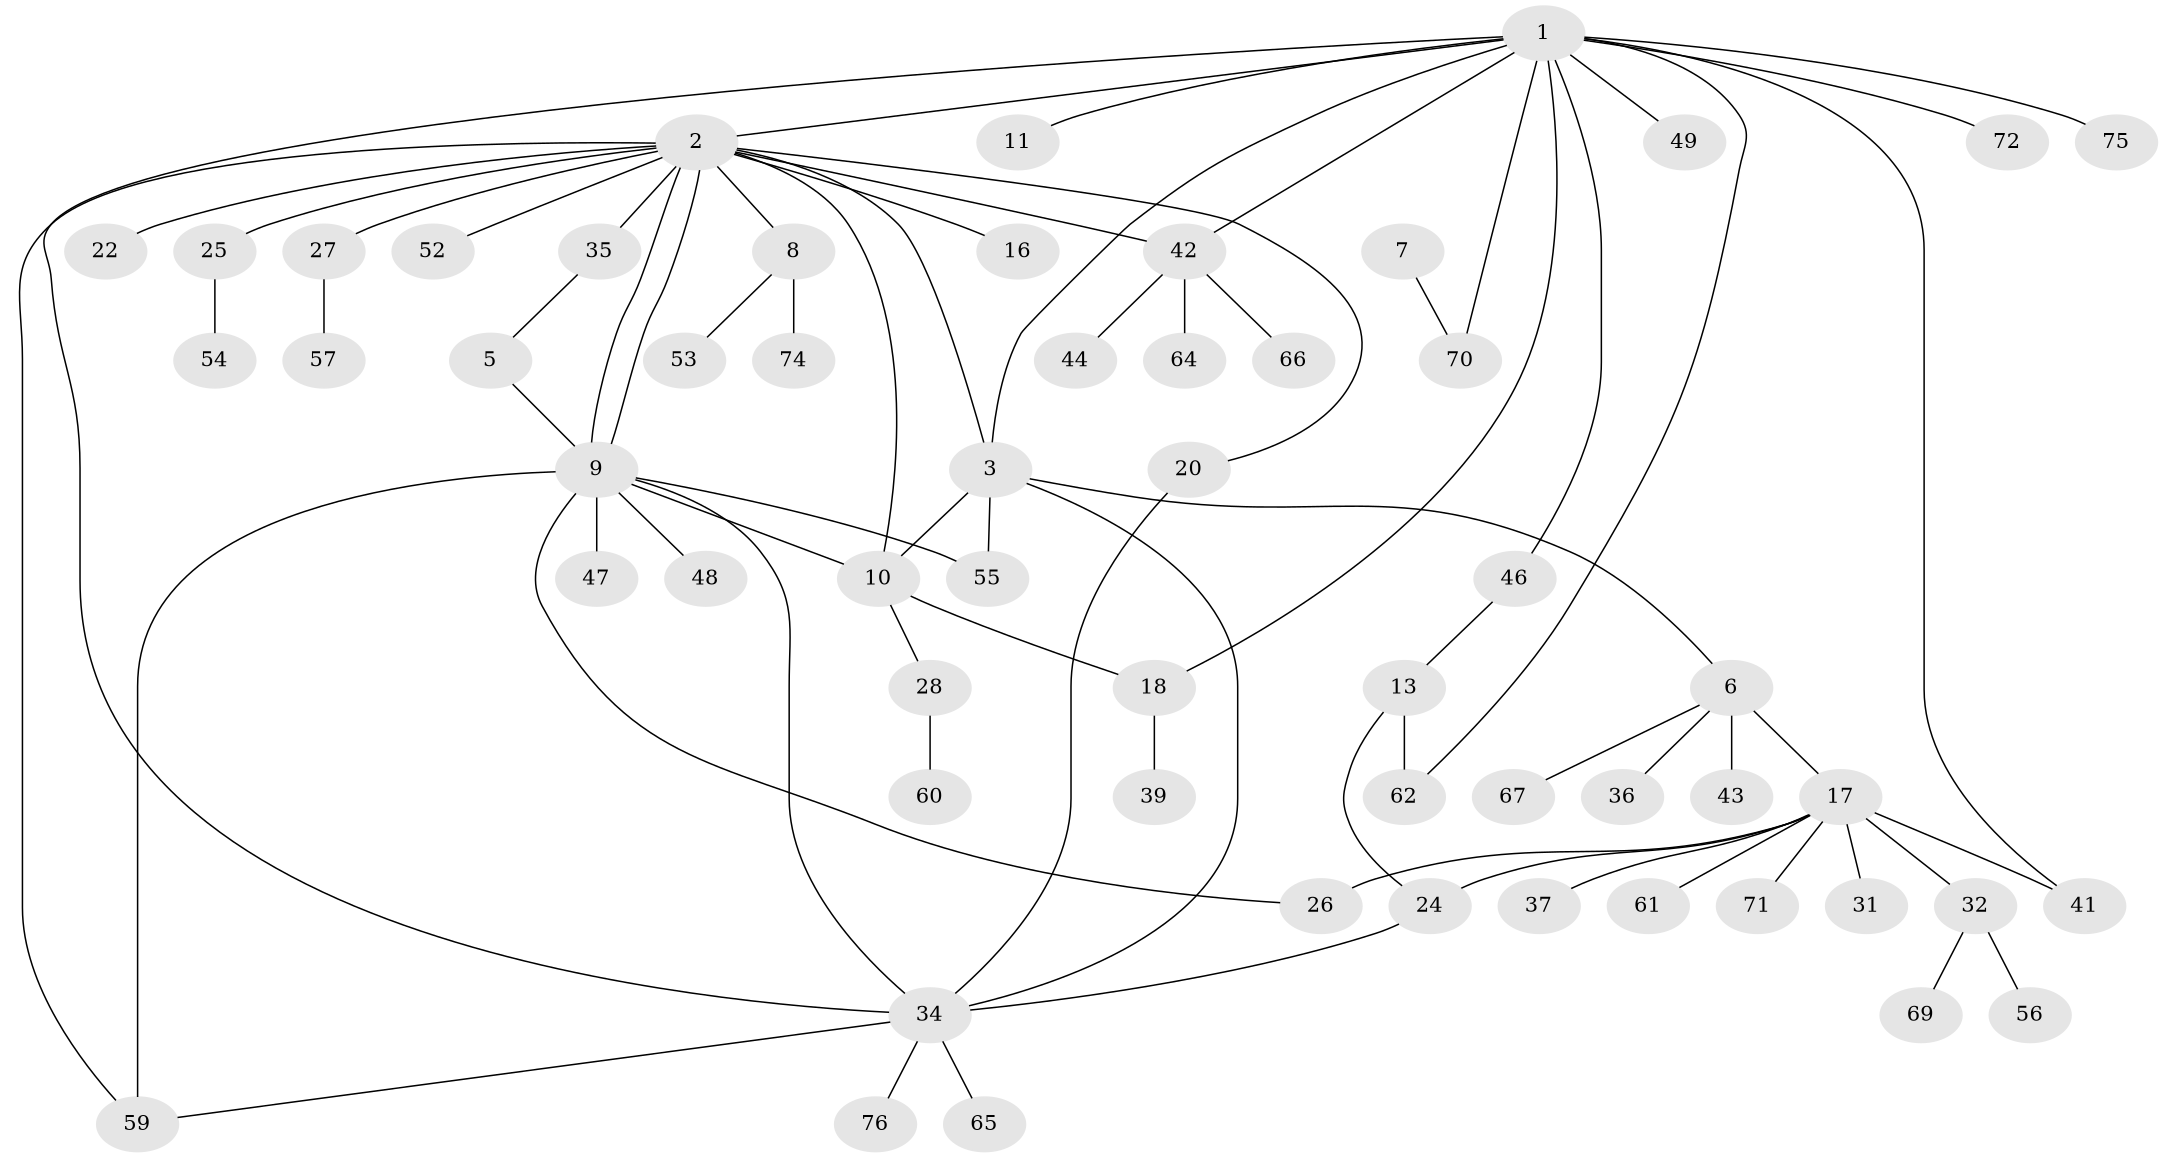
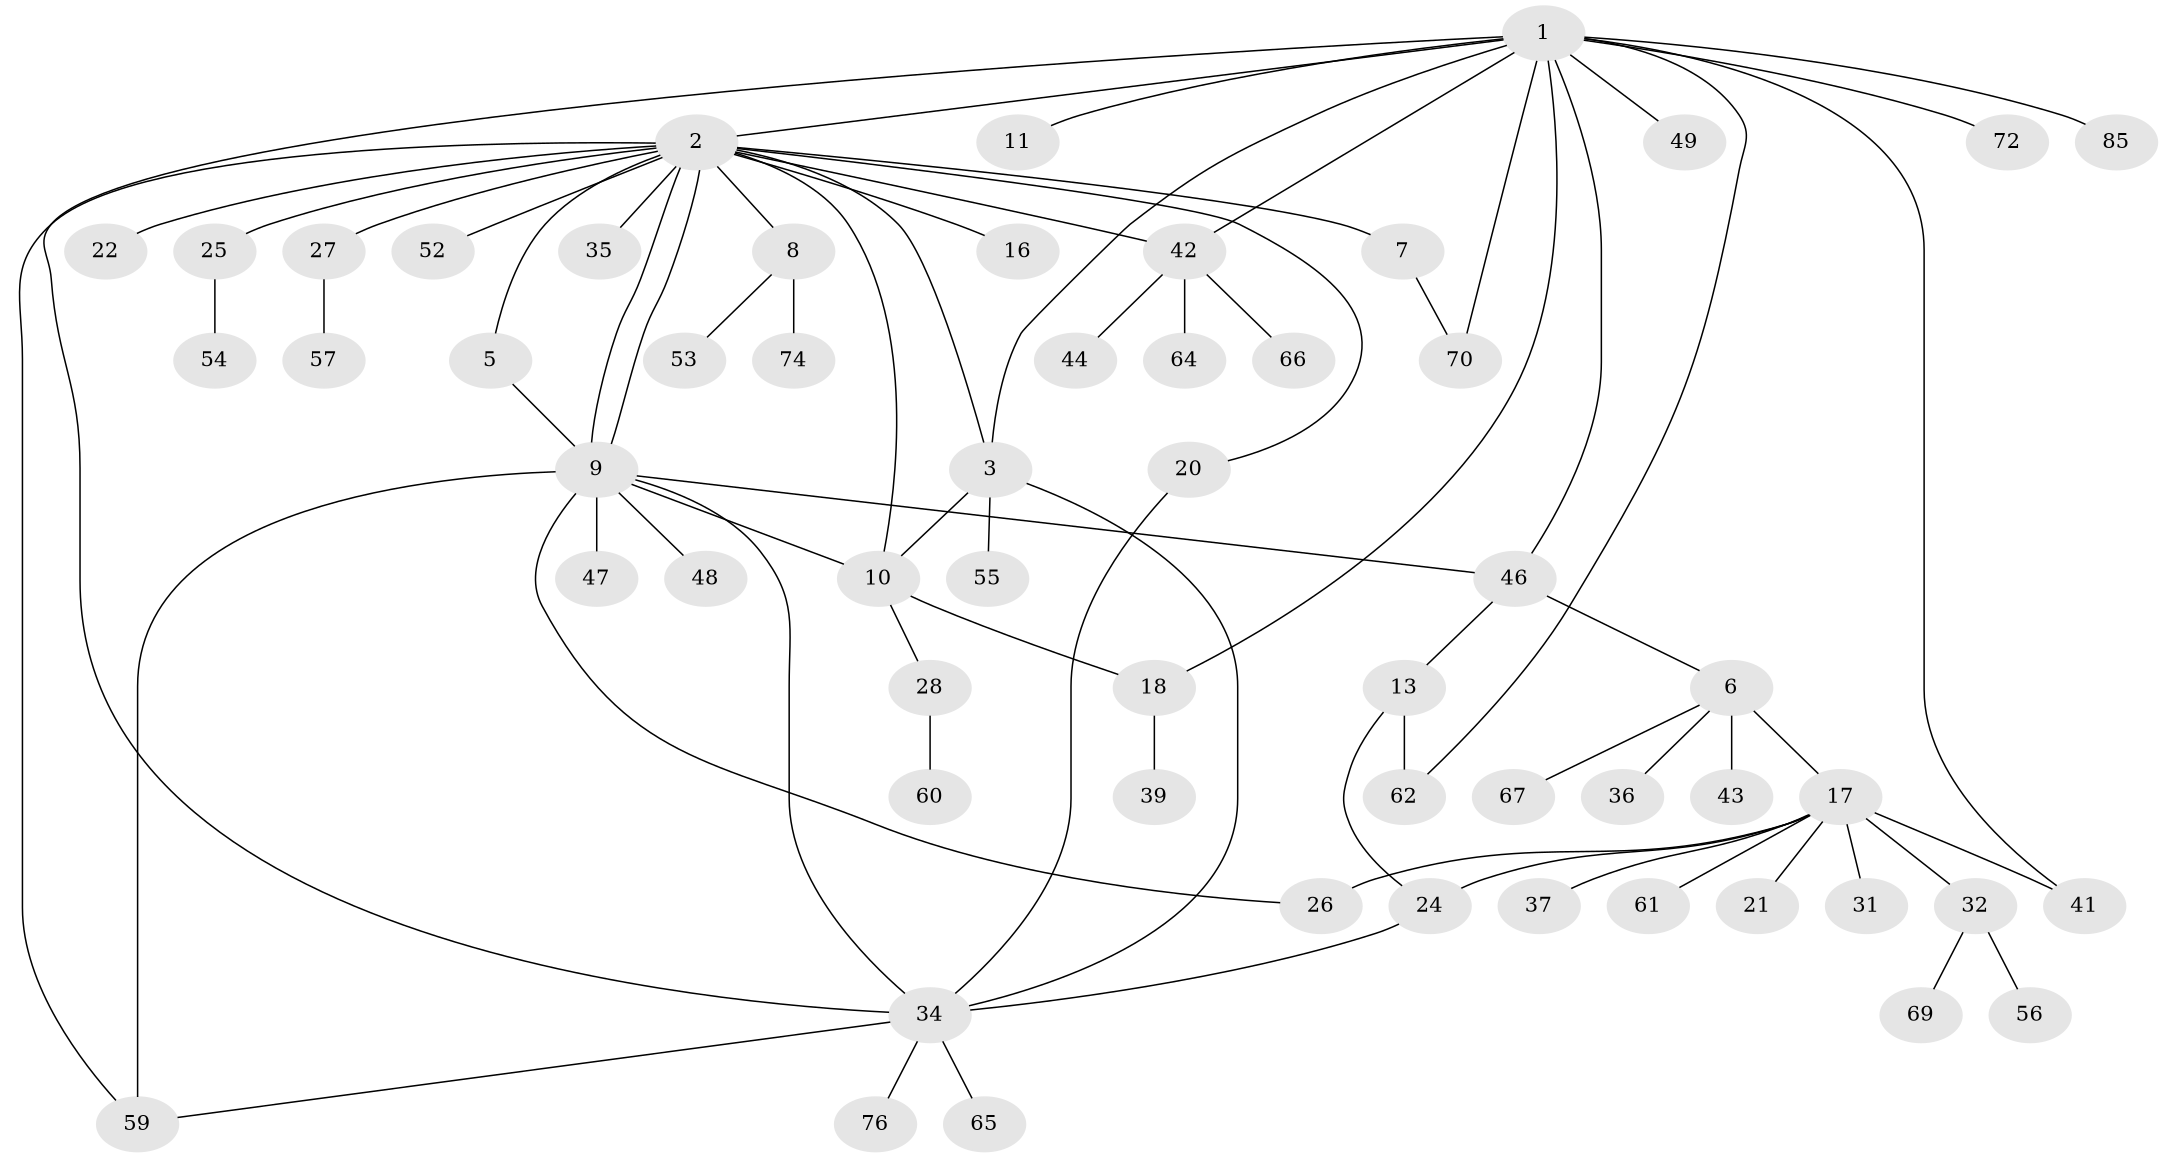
(2117, 142) -> (2117, 142)
none -> (1103, 186)
(545, 306) -> (550, 219)
(1393, 508) -> (1623, 633)
(798, 512) -> (1056, 524)
(1757, 906) -> (1757, 906)
